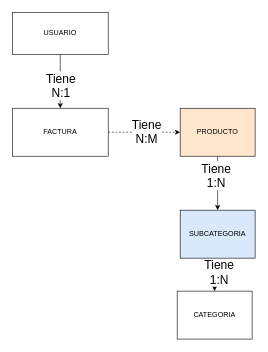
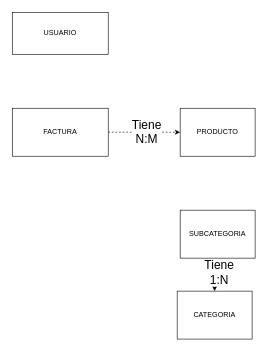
(60, 89) -> none
(218, 132) -> (218, 132)
(218, 181) -> none
(218, 234) -> (218, 234)
